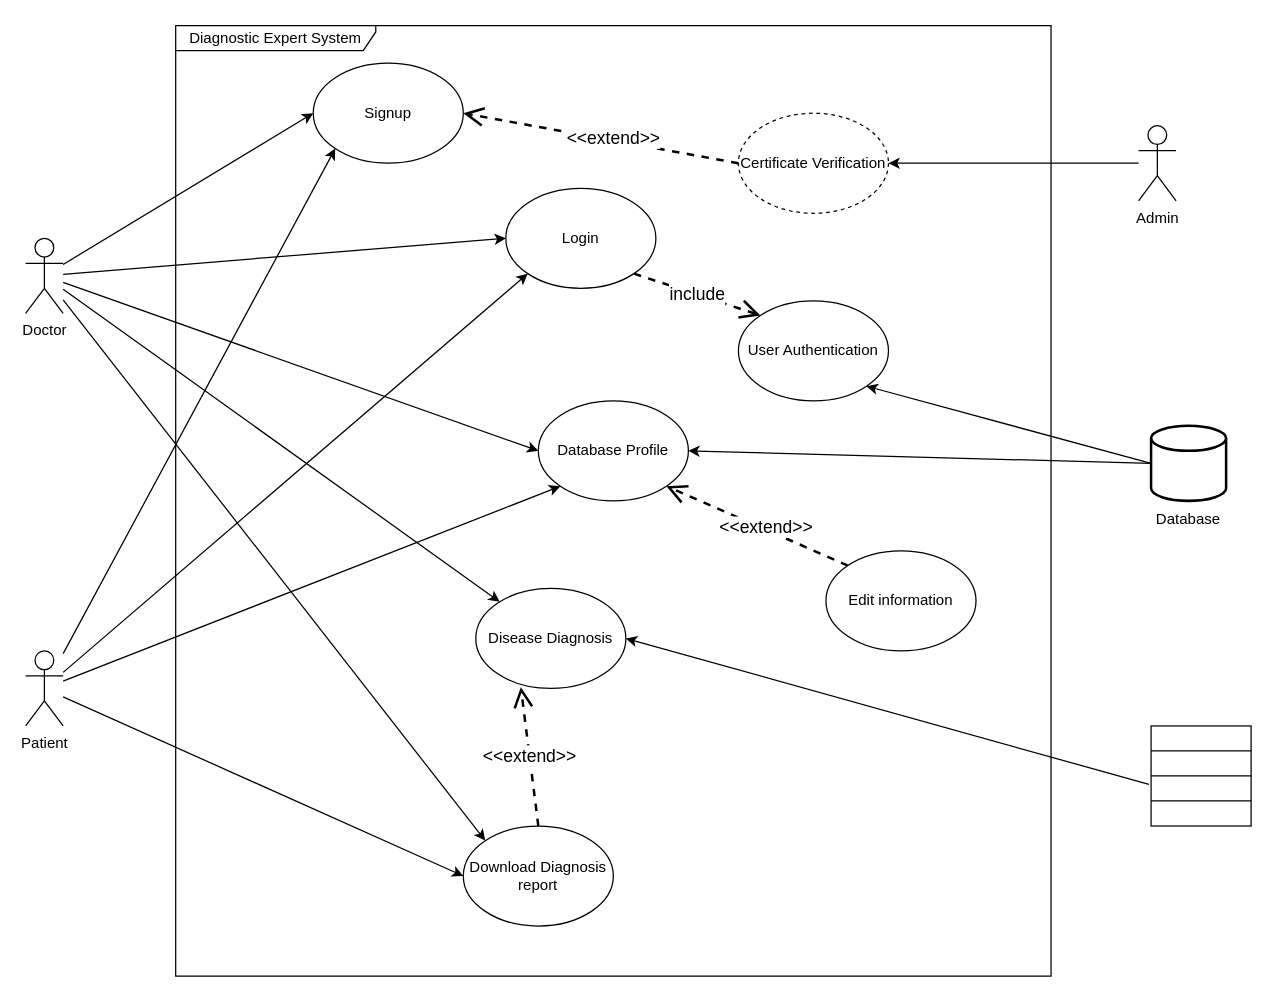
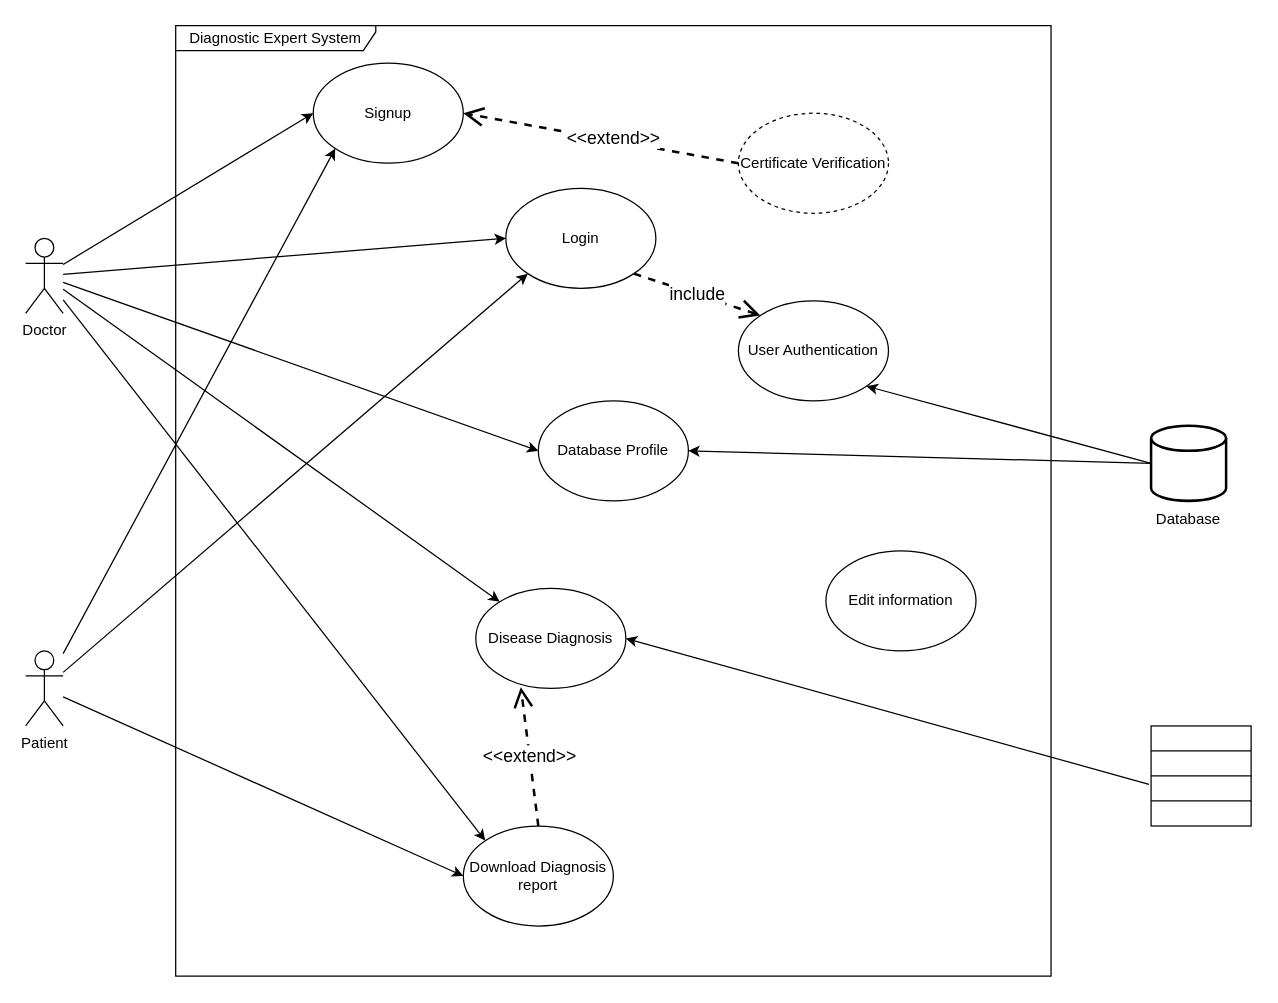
(1017, 163) -> none
(1157, 163) -> none
(725, 512) -> none
(307, 585) -> none
